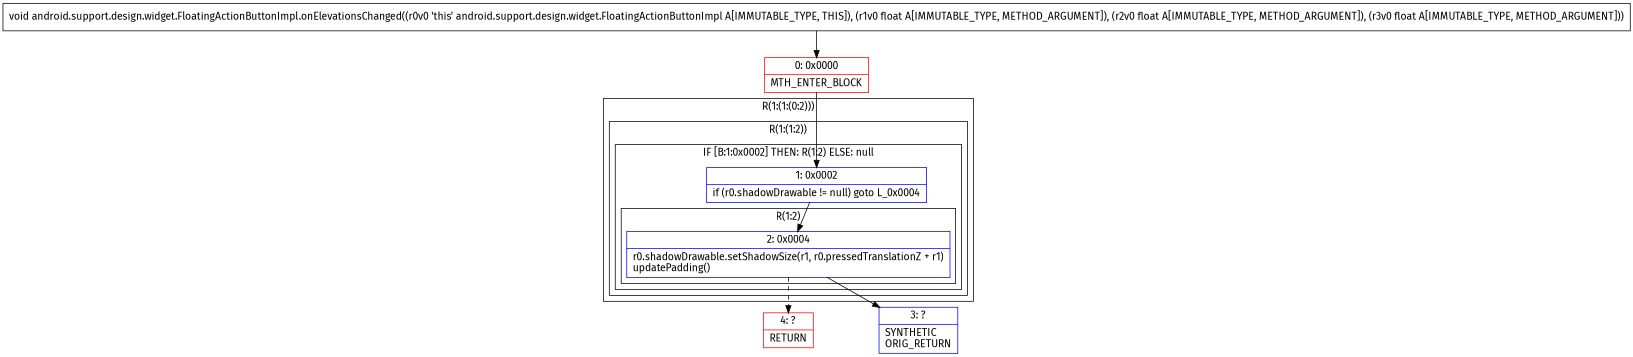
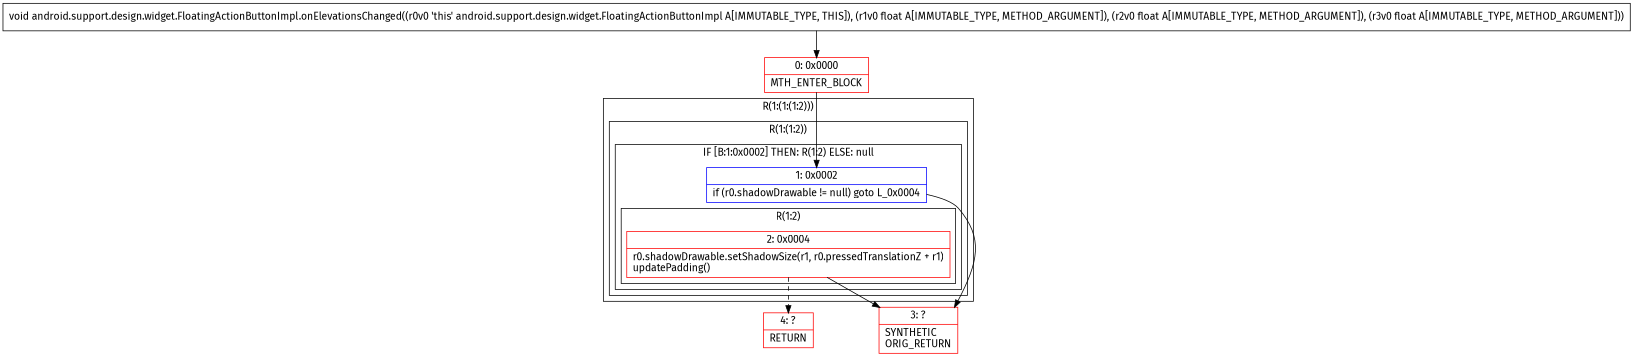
(788, 107) -> (788, 107)
(805, 214) -> (974, 237)
(788, 254) -> (788, 254)
(918, 330) -> (918, 330)
